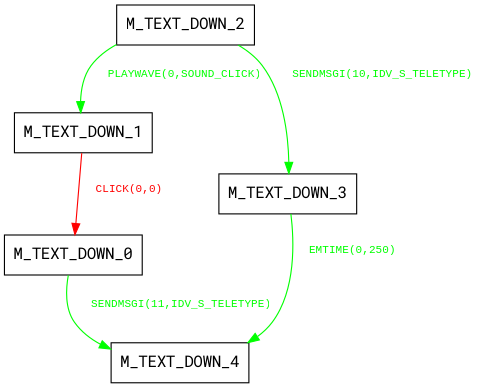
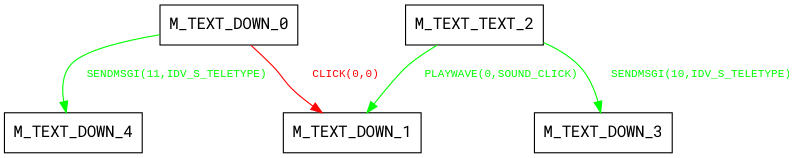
(186, 25) -> (474, 25)
(79, 188) -> (281, 76)
(290, 280) -> none
